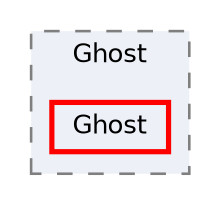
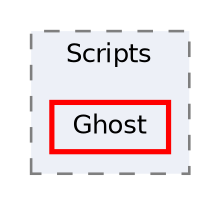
(110, 56) -> (110, 56)
